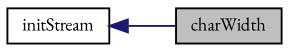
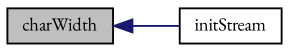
(152, 26) -> (156, 26)
